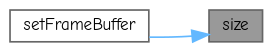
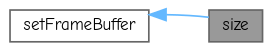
(171, 37) -> (188, 15)
